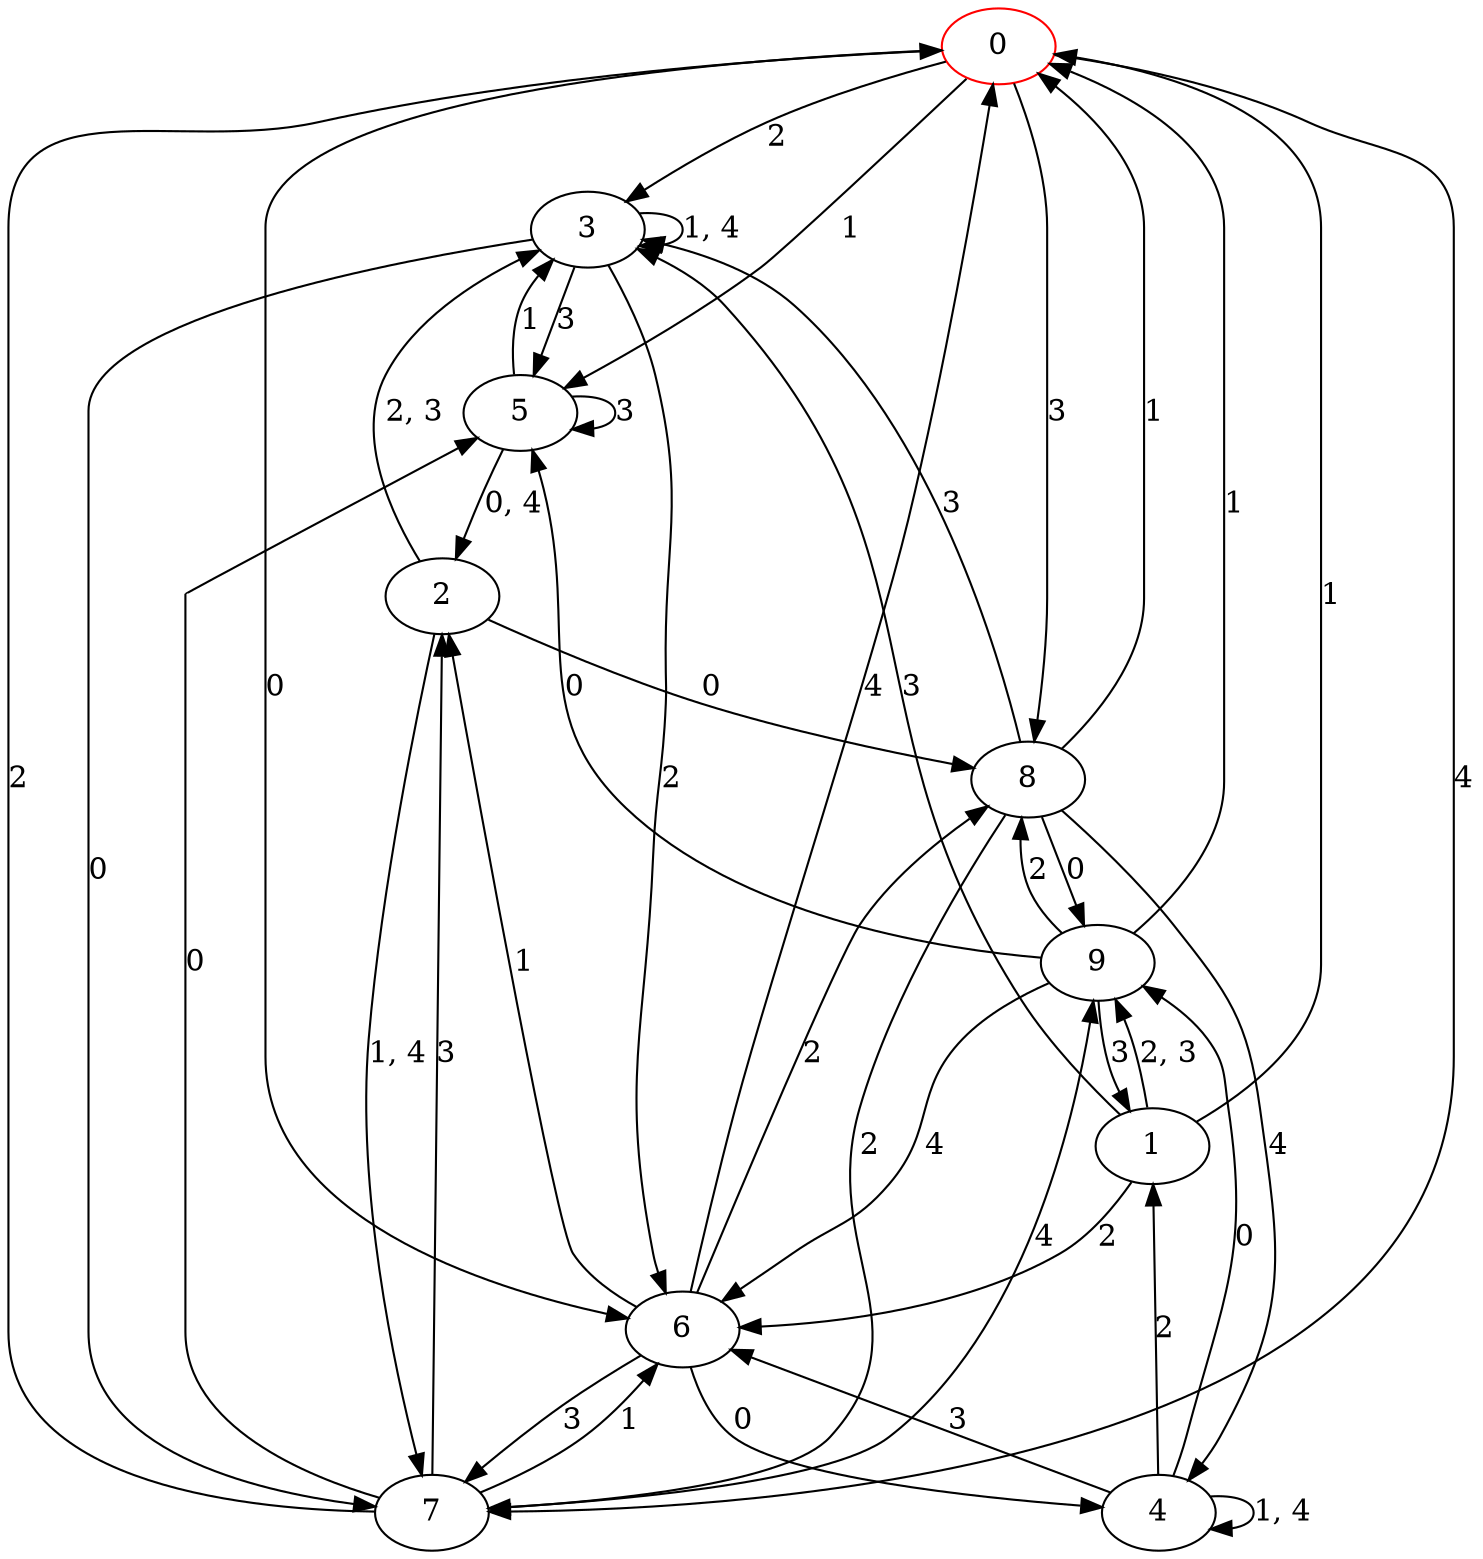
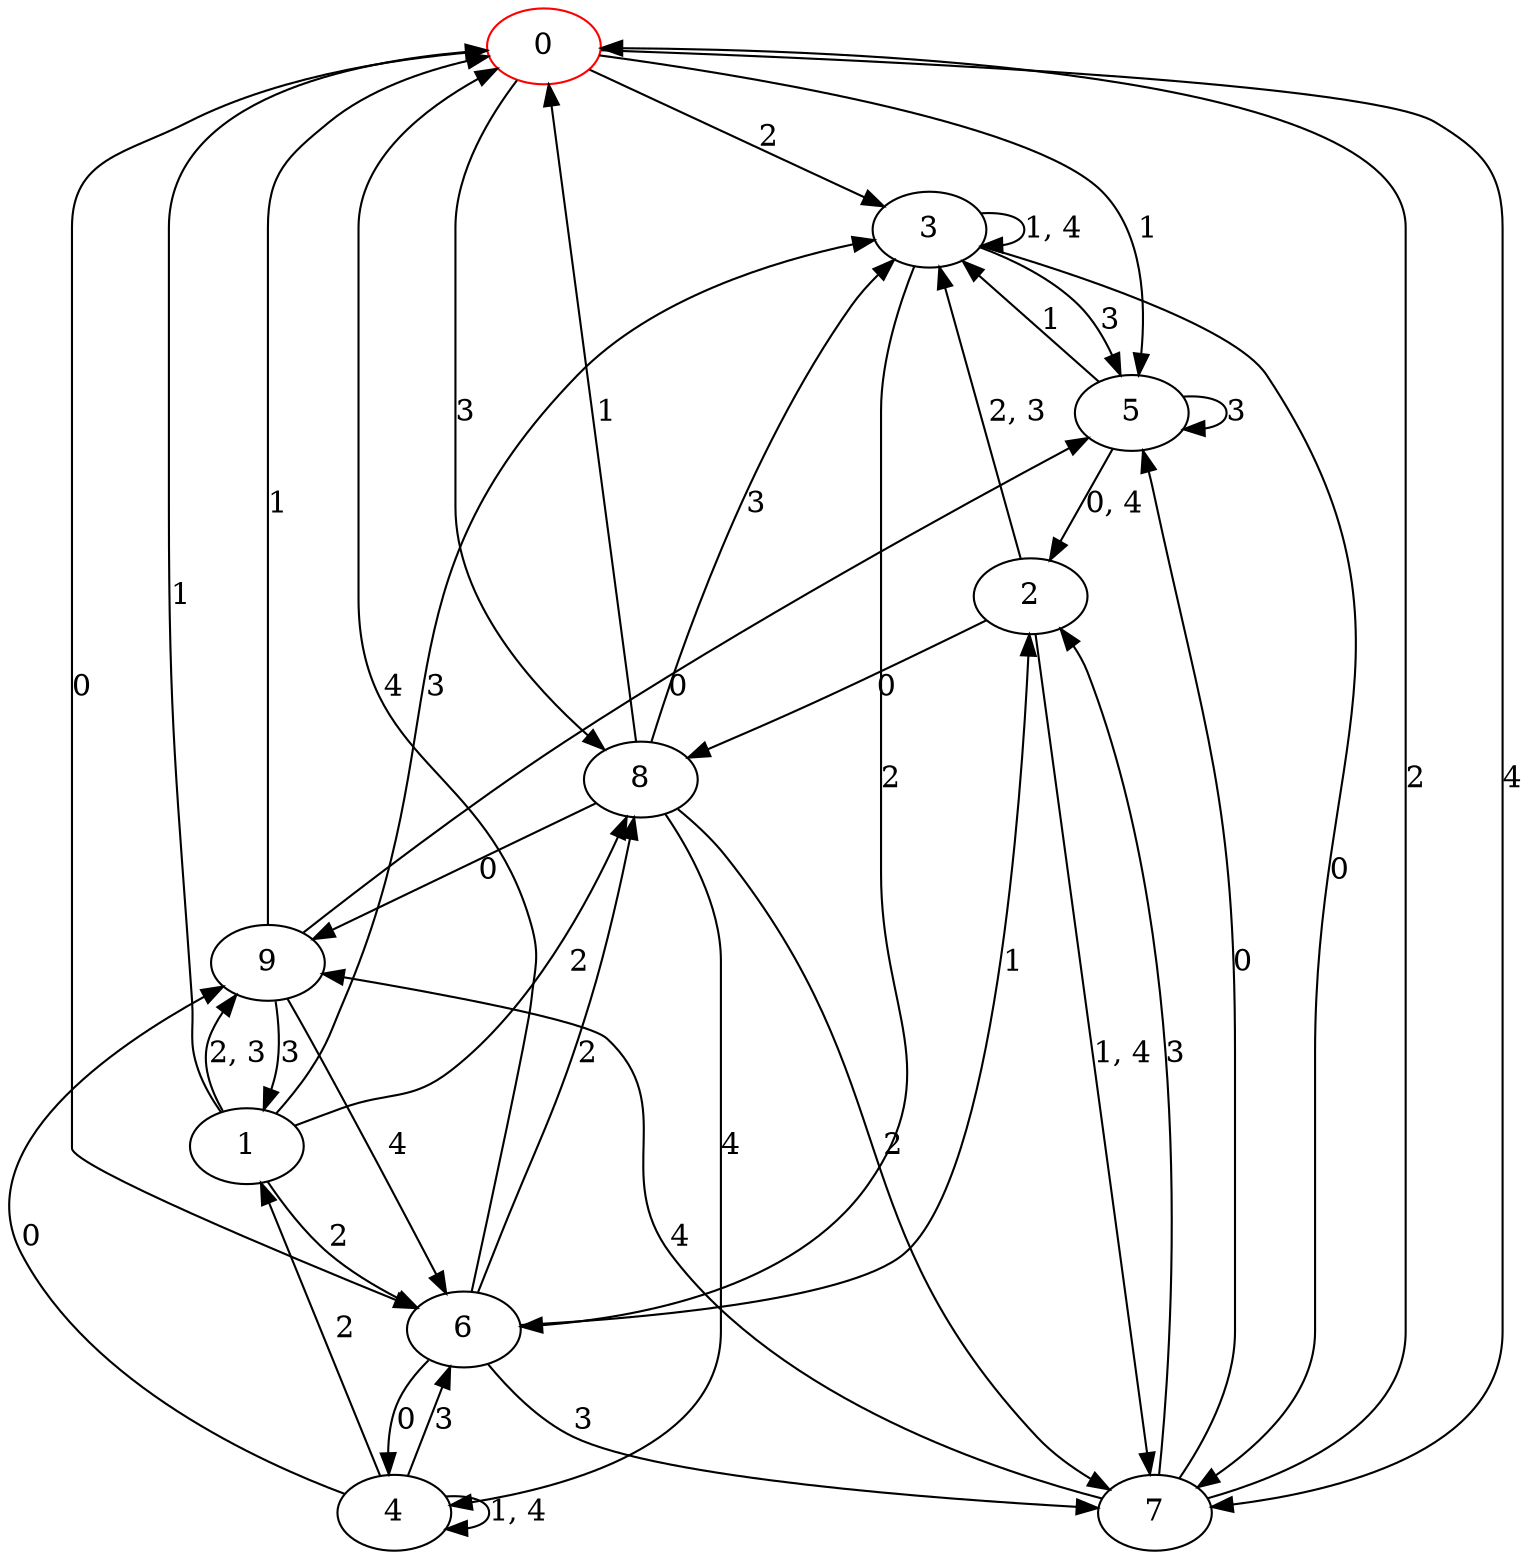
(1030, 891) -> (496, 1028)
(569, 1447) -> none
